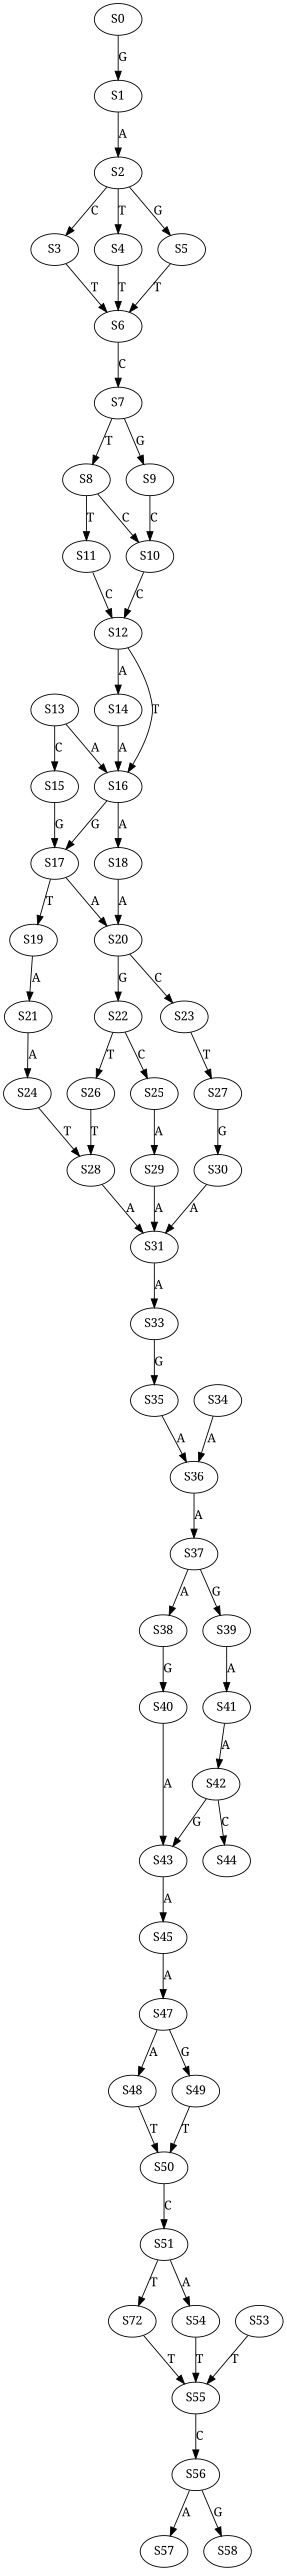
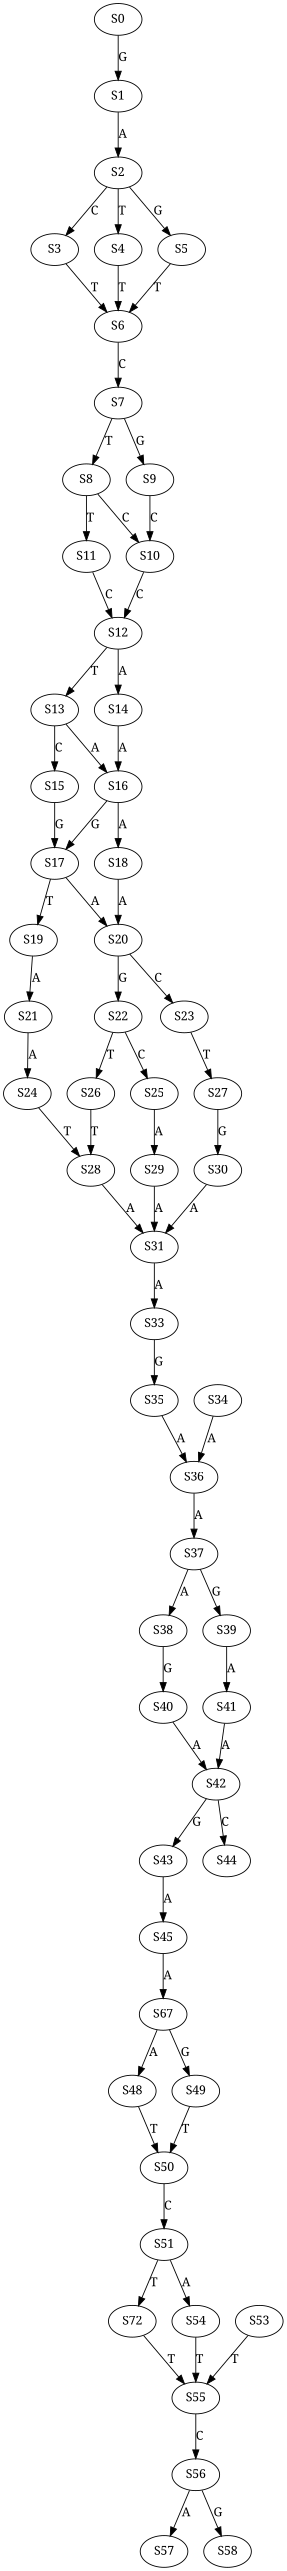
(152, 706) -> (89, 668)
(163, 1780) -> (187, 1742)
(163, 2014) -> (163, 2014)
